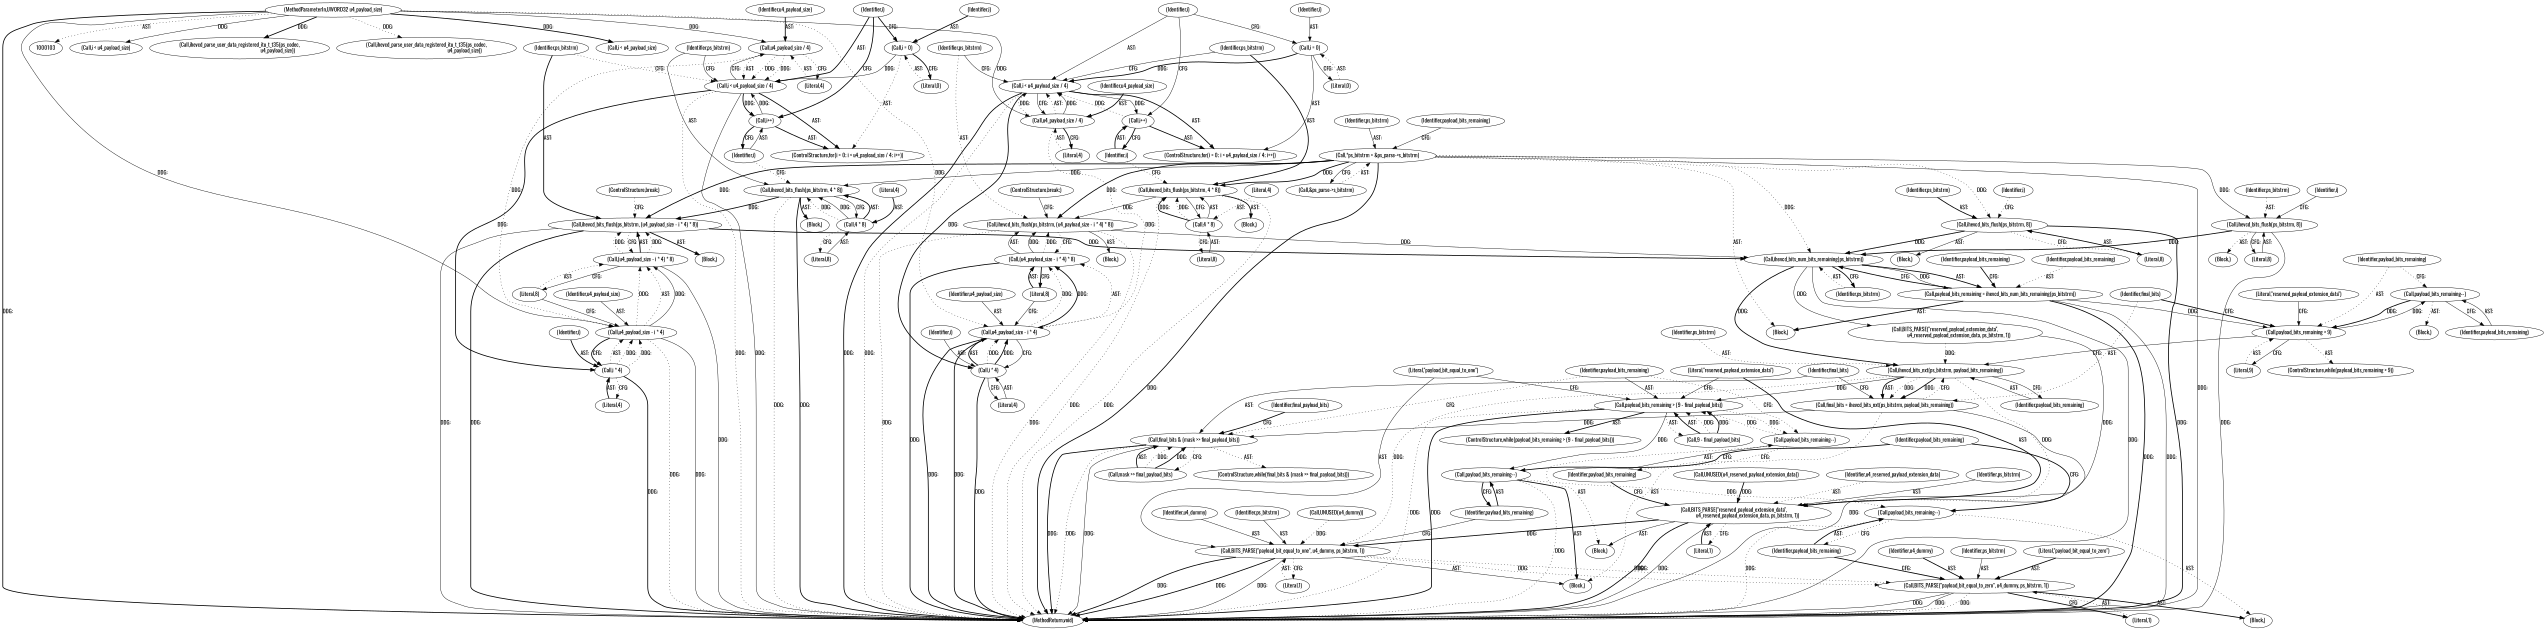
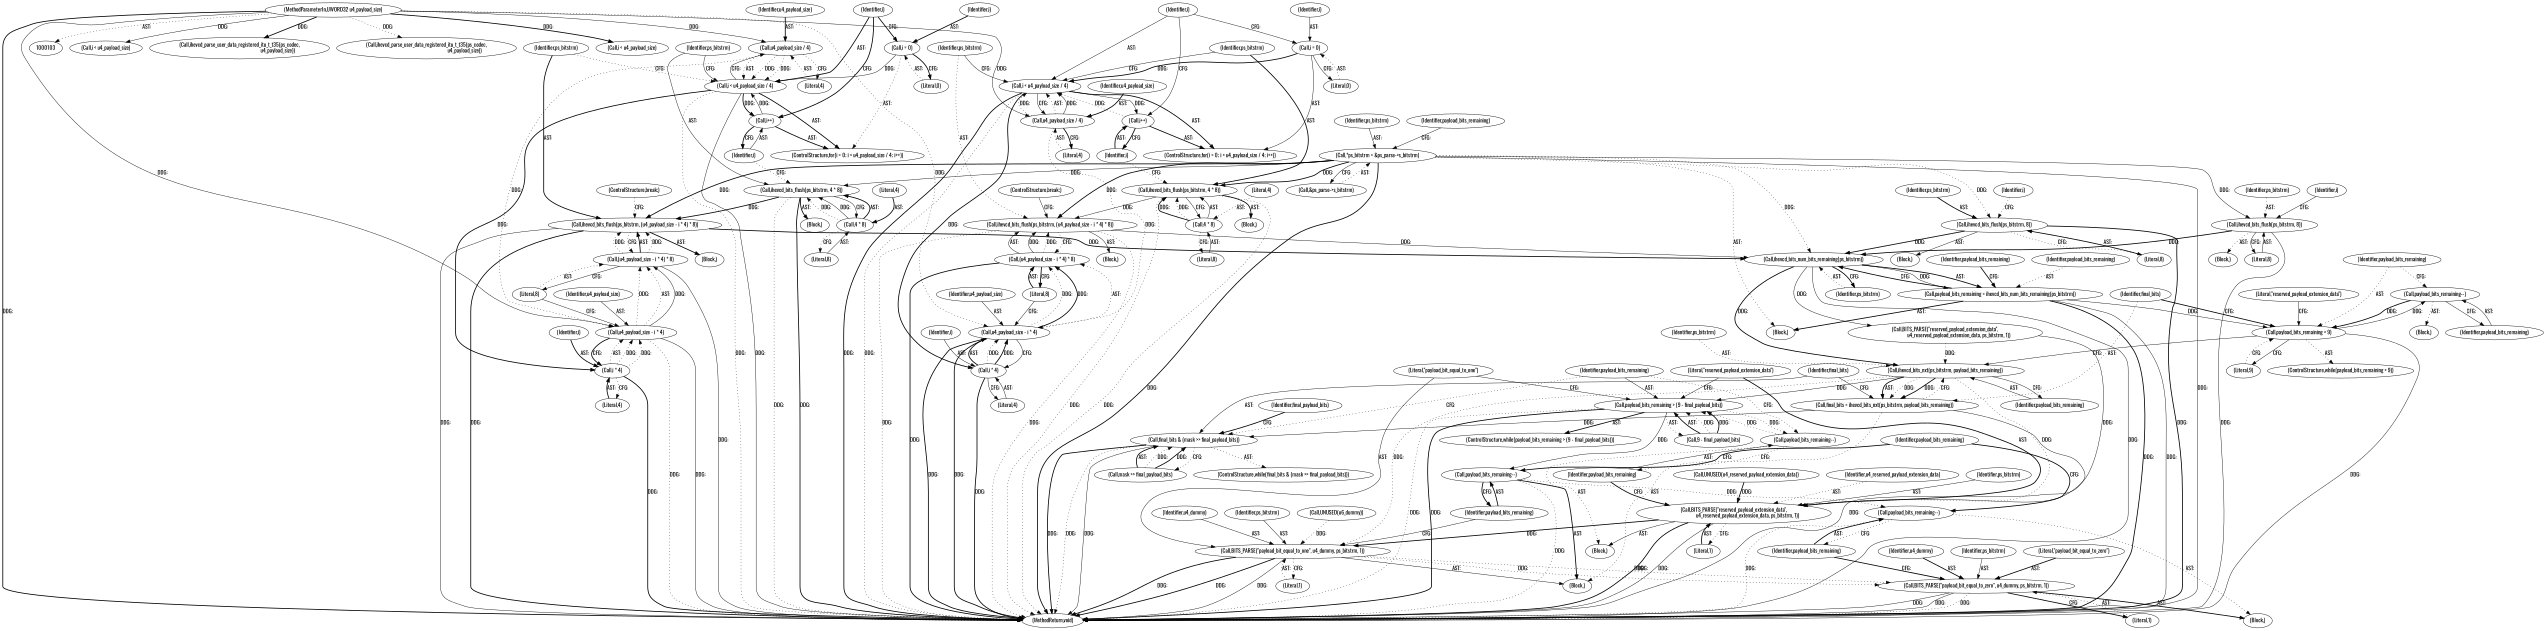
(2258, 354) -> (2258, 354)
(1337, 513) -> (1337, 513)
none -> (2227, 585)
